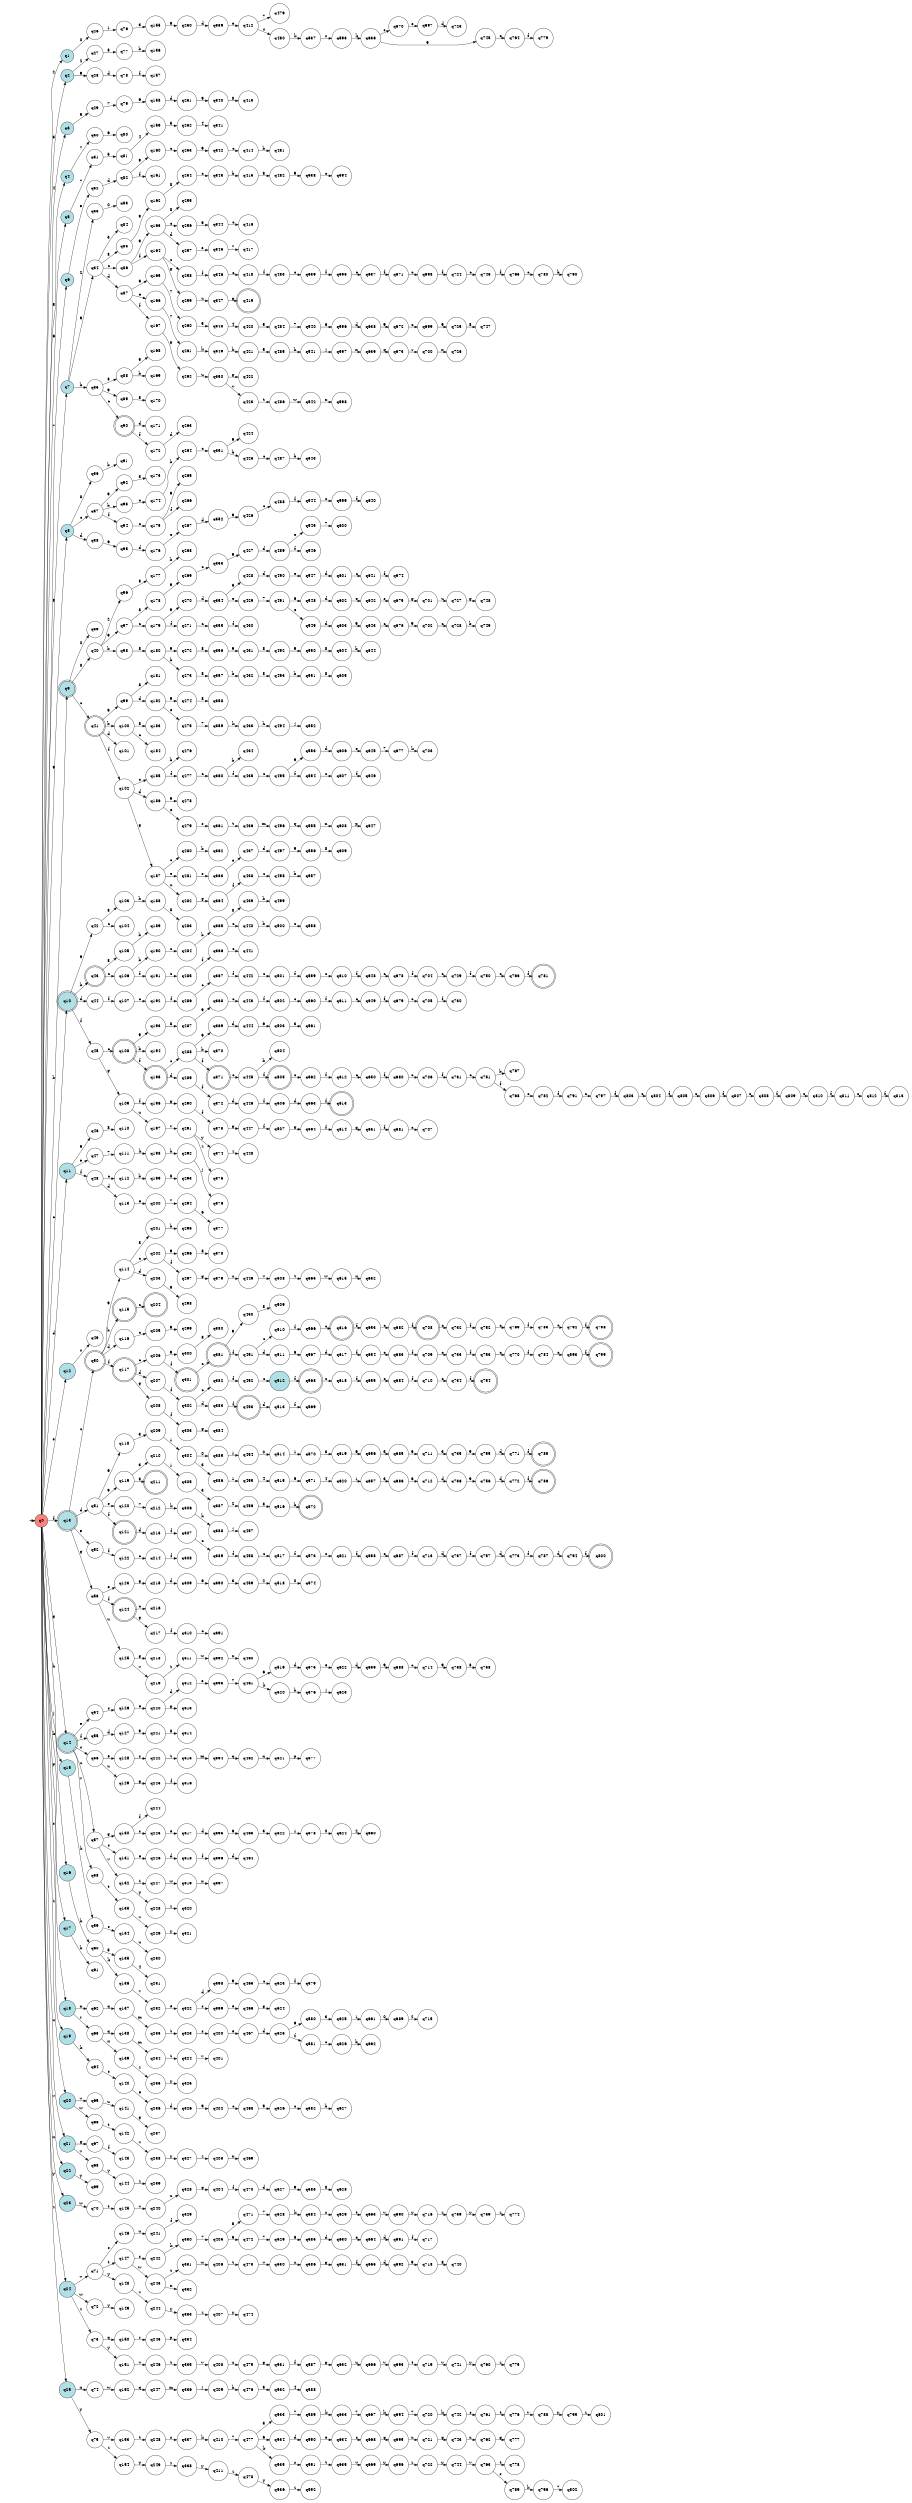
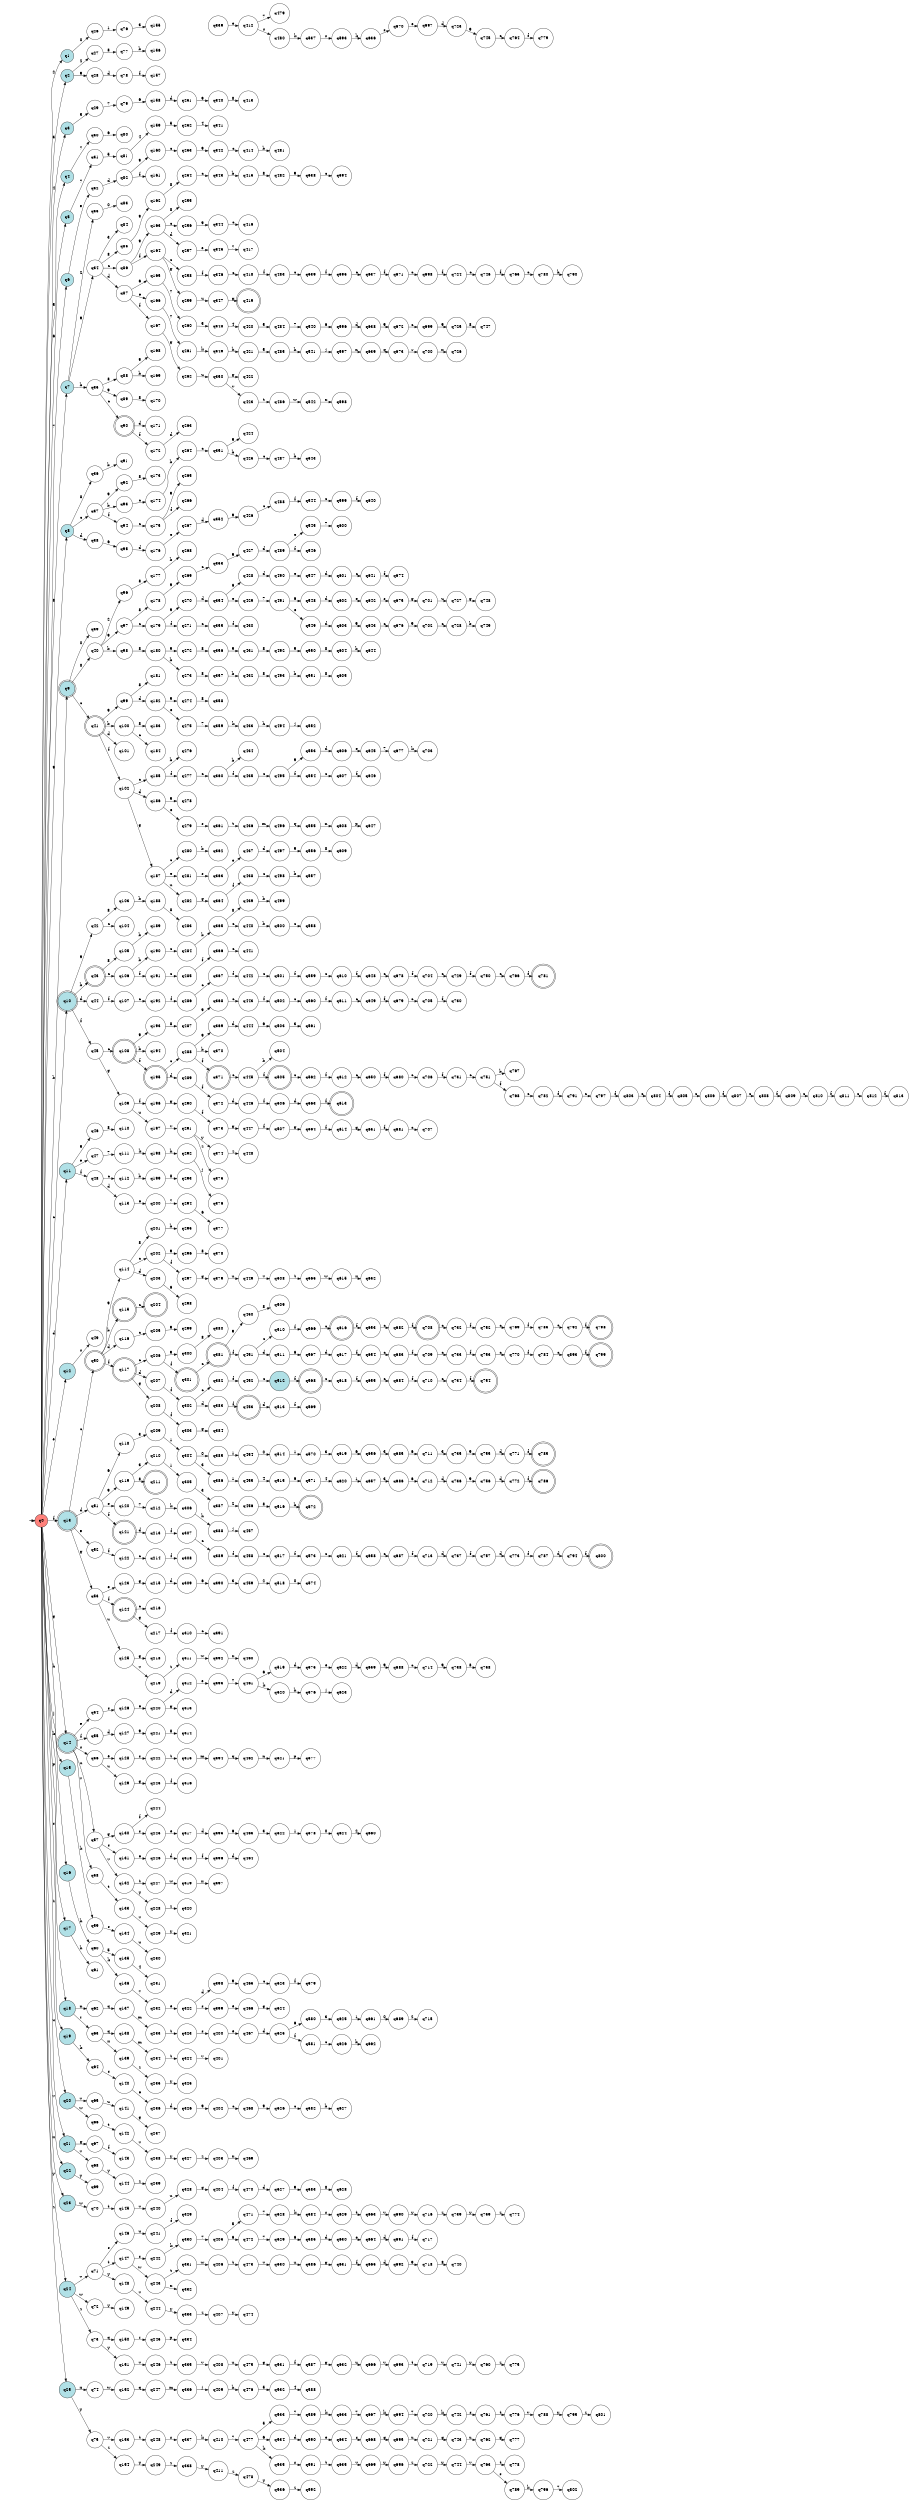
(187, 26) -> none
(427, 45) -> (470, 32)
